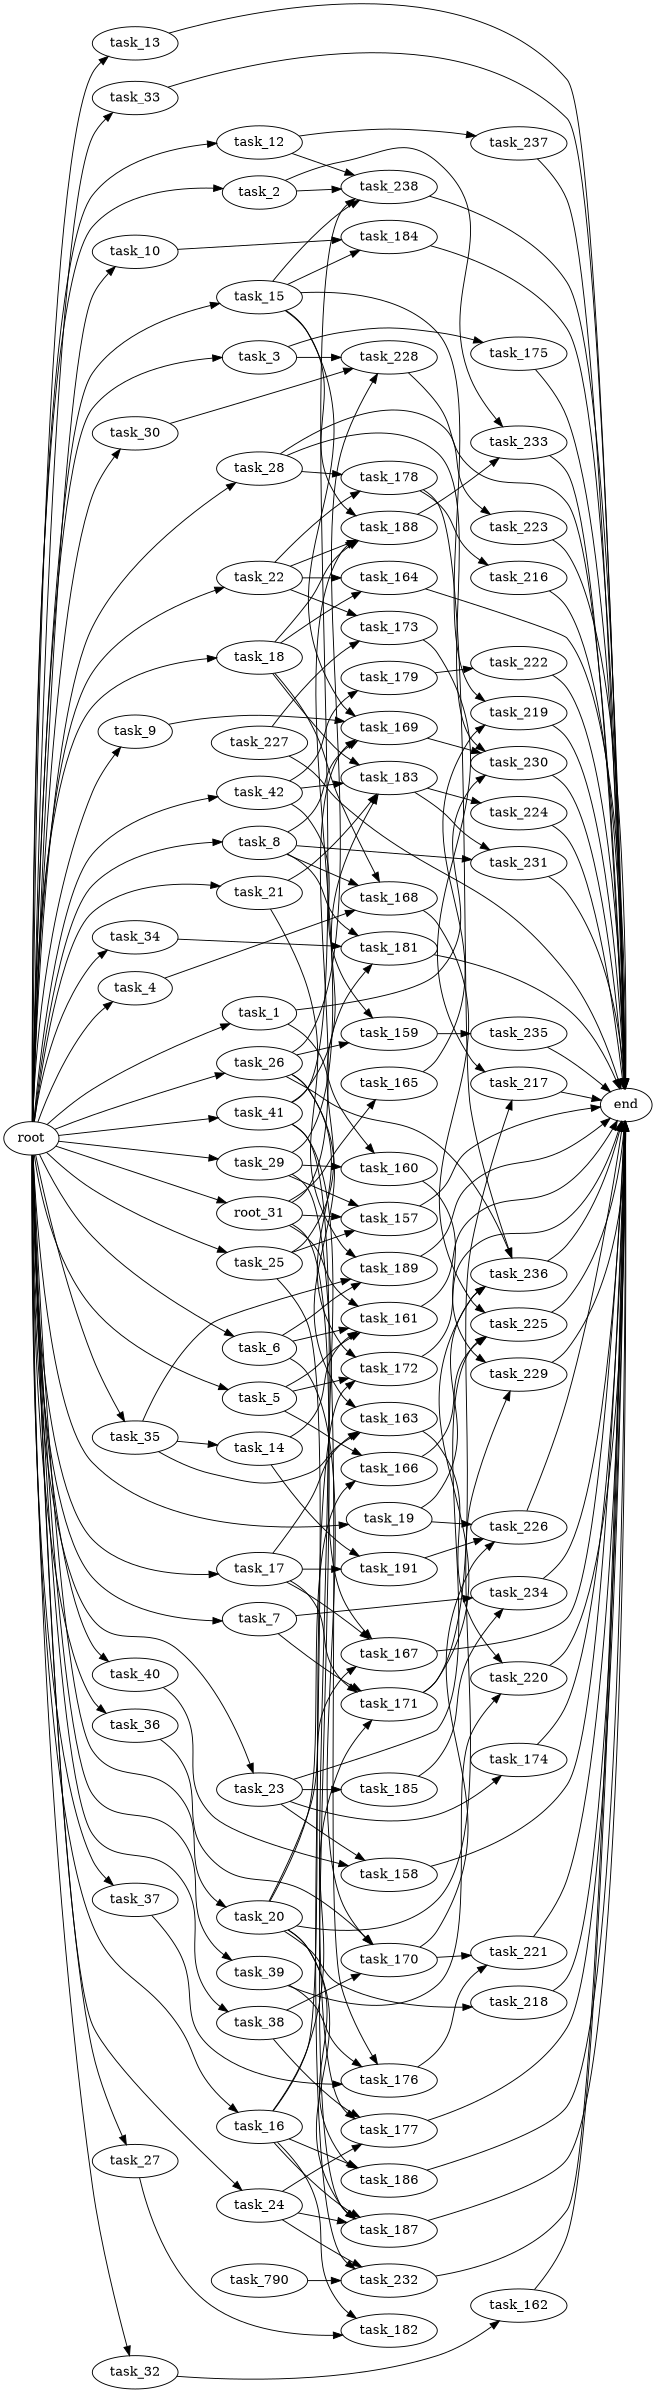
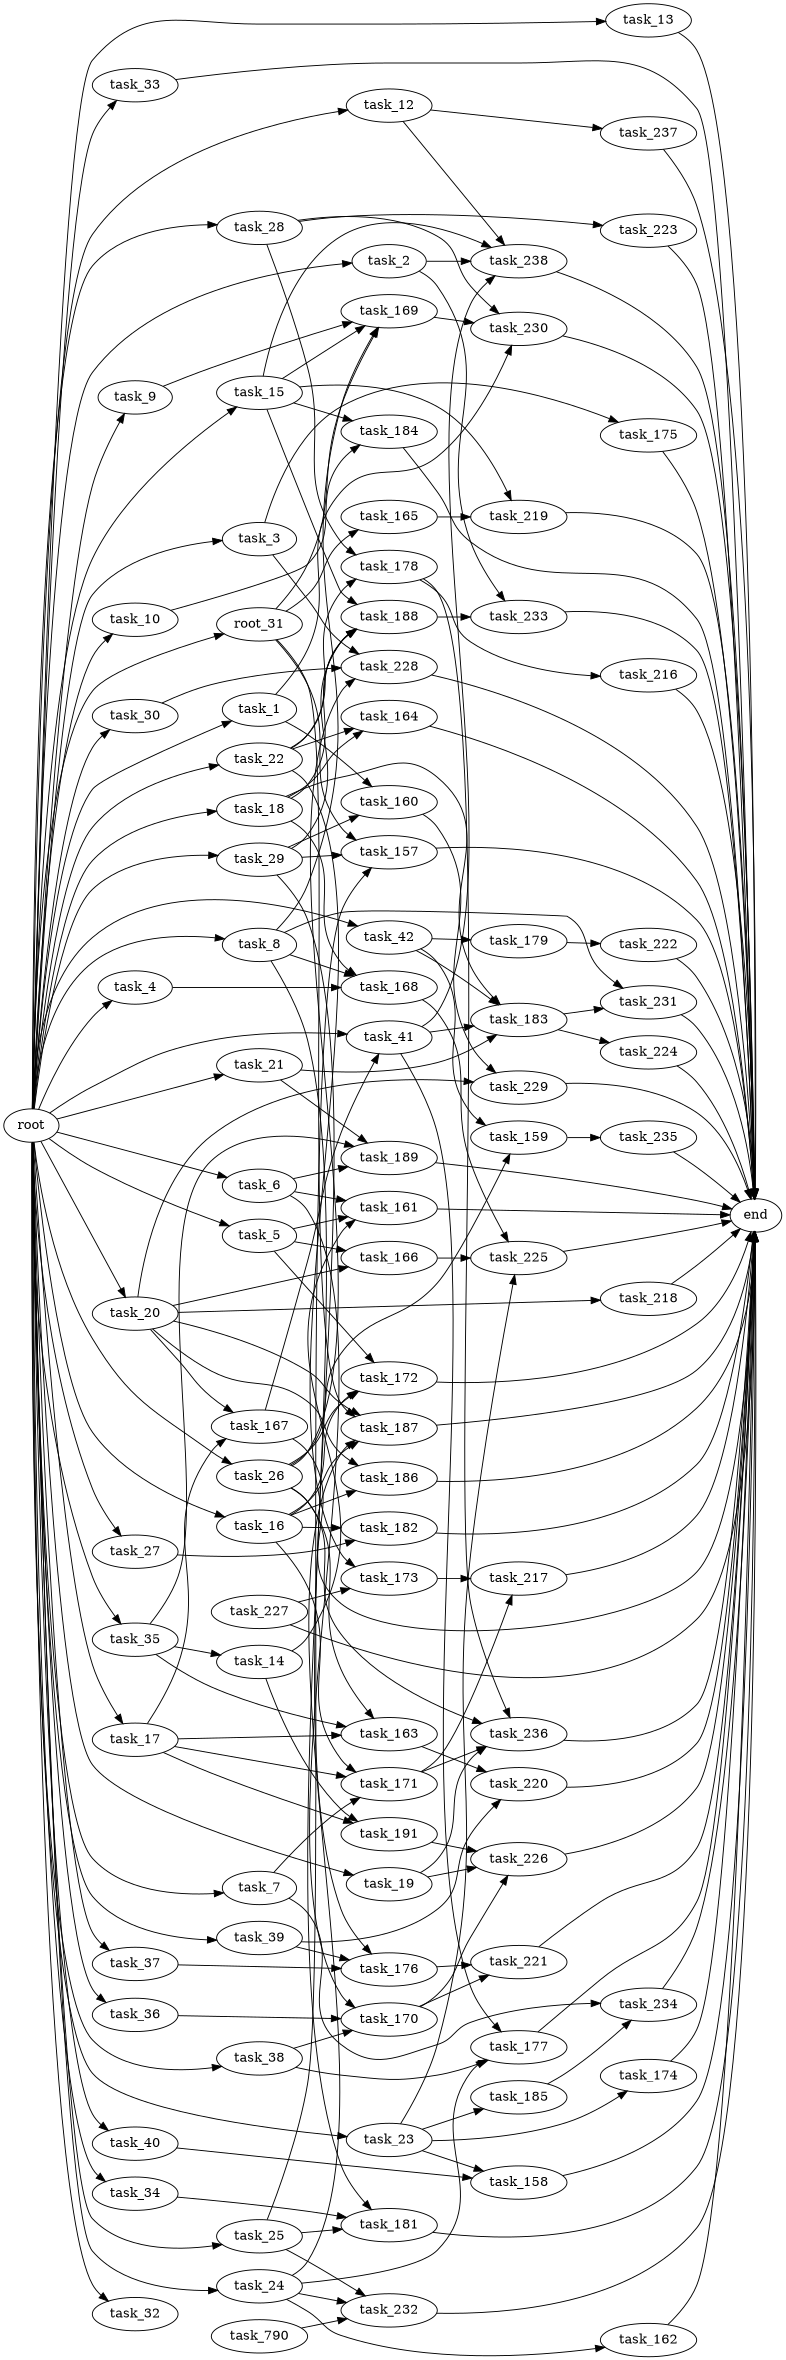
(322, 1261) -> none
(332, 1271) -> (310, 1252)
none -> (679, 1479)
(339, 2375) -> (435, 2353)
